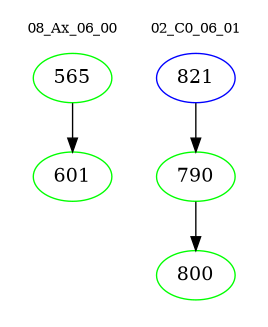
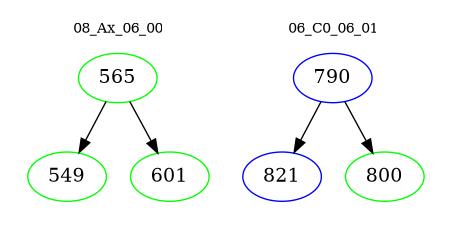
(196, 29) -> (333, 29)
(196, 121) -> (311, 121)
none -> (67, 177)
(196, 177) -> (333, 78)
